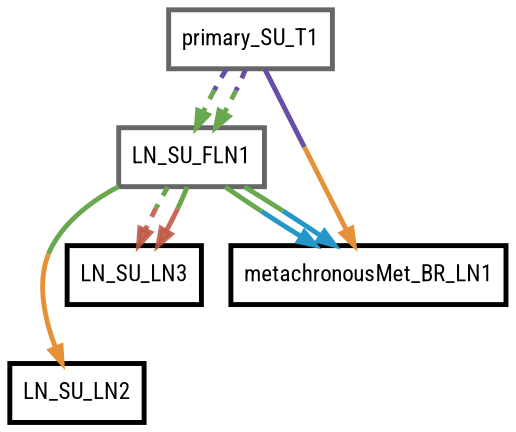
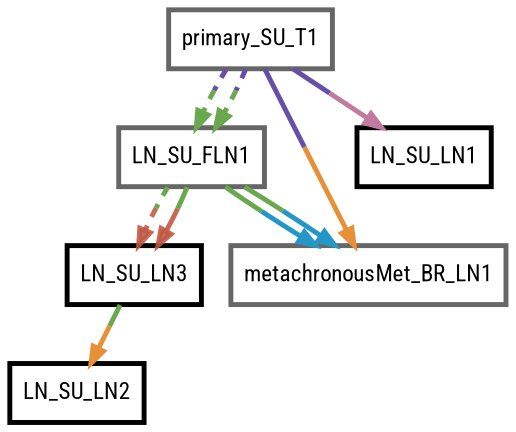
none -> (424, 157)
(49, 253) -> (109, 327)
(368, 275) -> (368, 275)
